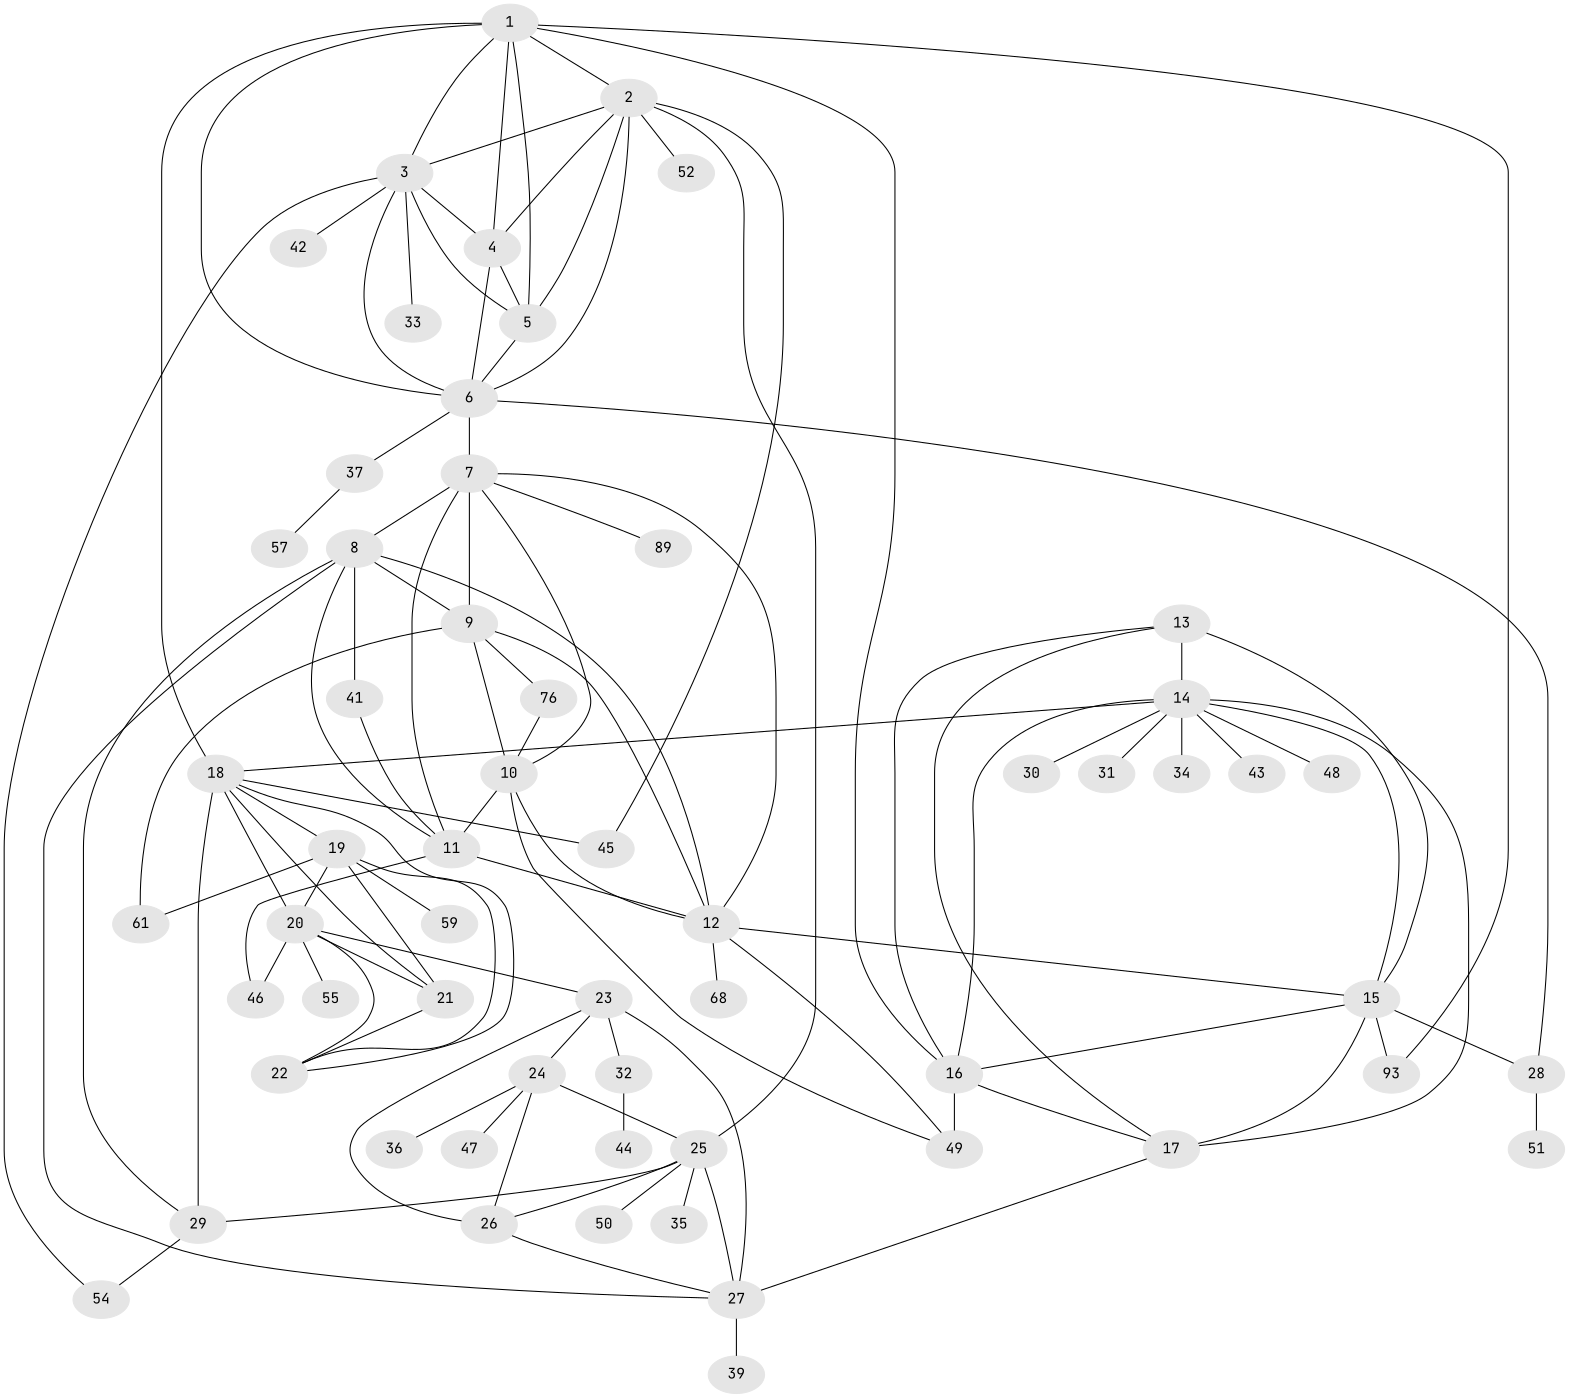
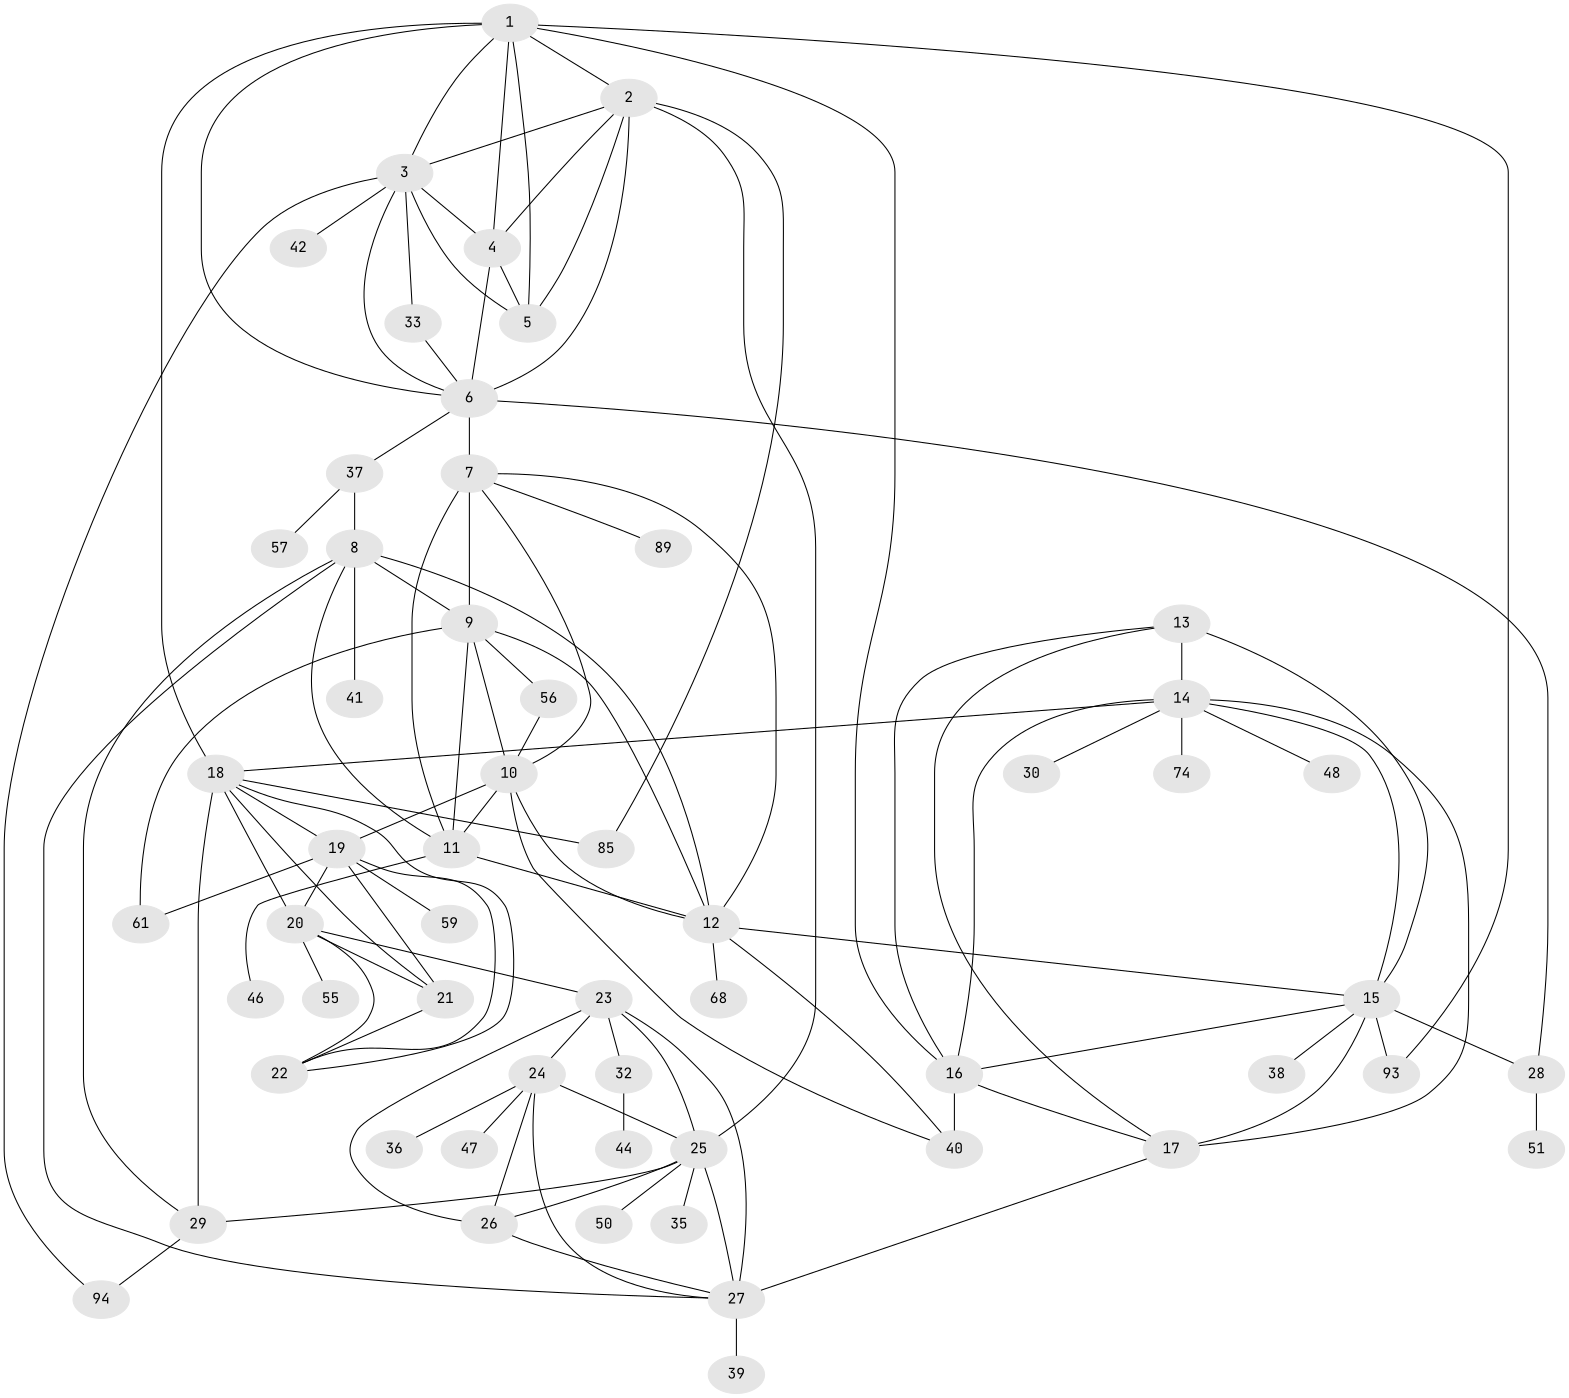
(686, 173) -> none
(499, 361) -> (441, 361)
(412, 511) -> (355, 511)
(549, 699) -> (549, 699)
(1107, 774) -> none
(1182, 774) -> (1182, 774)
(1257, 774) -> none
(390, 781) -> (461, 736)
none -> (442, 804)
(606, 849) -> (606, 849)
(275, 962) -> none
none -> (668, 1066)
none -> (1277, 1074)
(954, 1149) -> (954, 1149)
none -> (566, 1243)
(101, 1300) -> (101, 1300)
